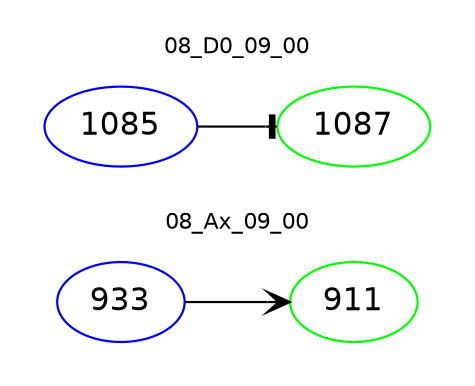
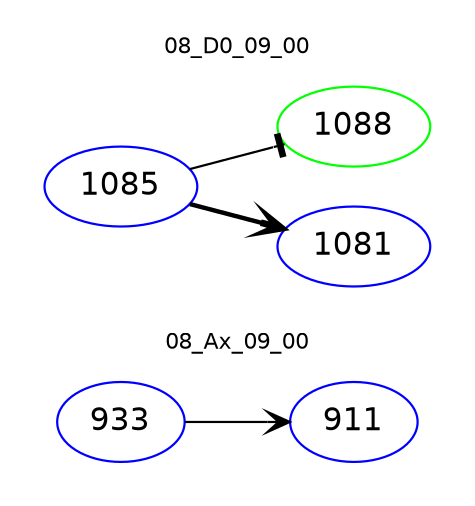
(354, 127) -> (354, 127)
none -> (354, 247)
(354, 302) -> (354, 422)
